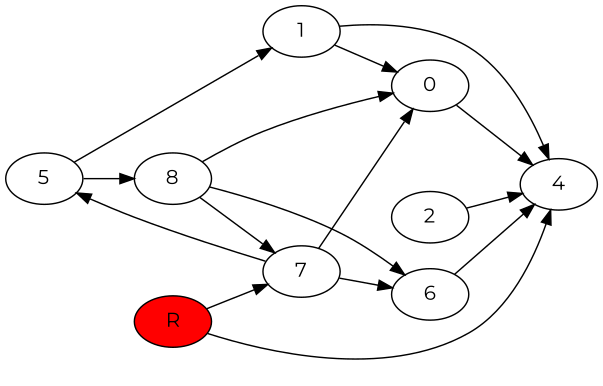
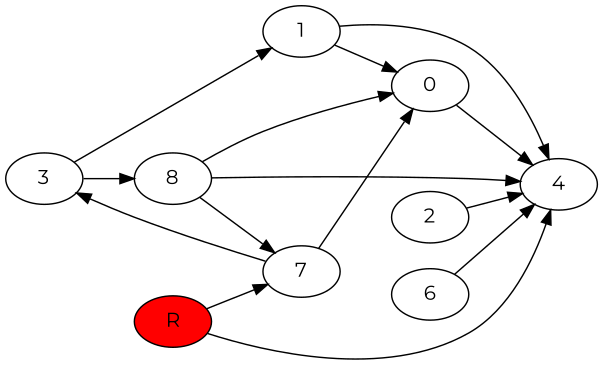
(44, 179) -> (44, 179)
(305, 218) -> (351, 177)
(359, 282) -> none
